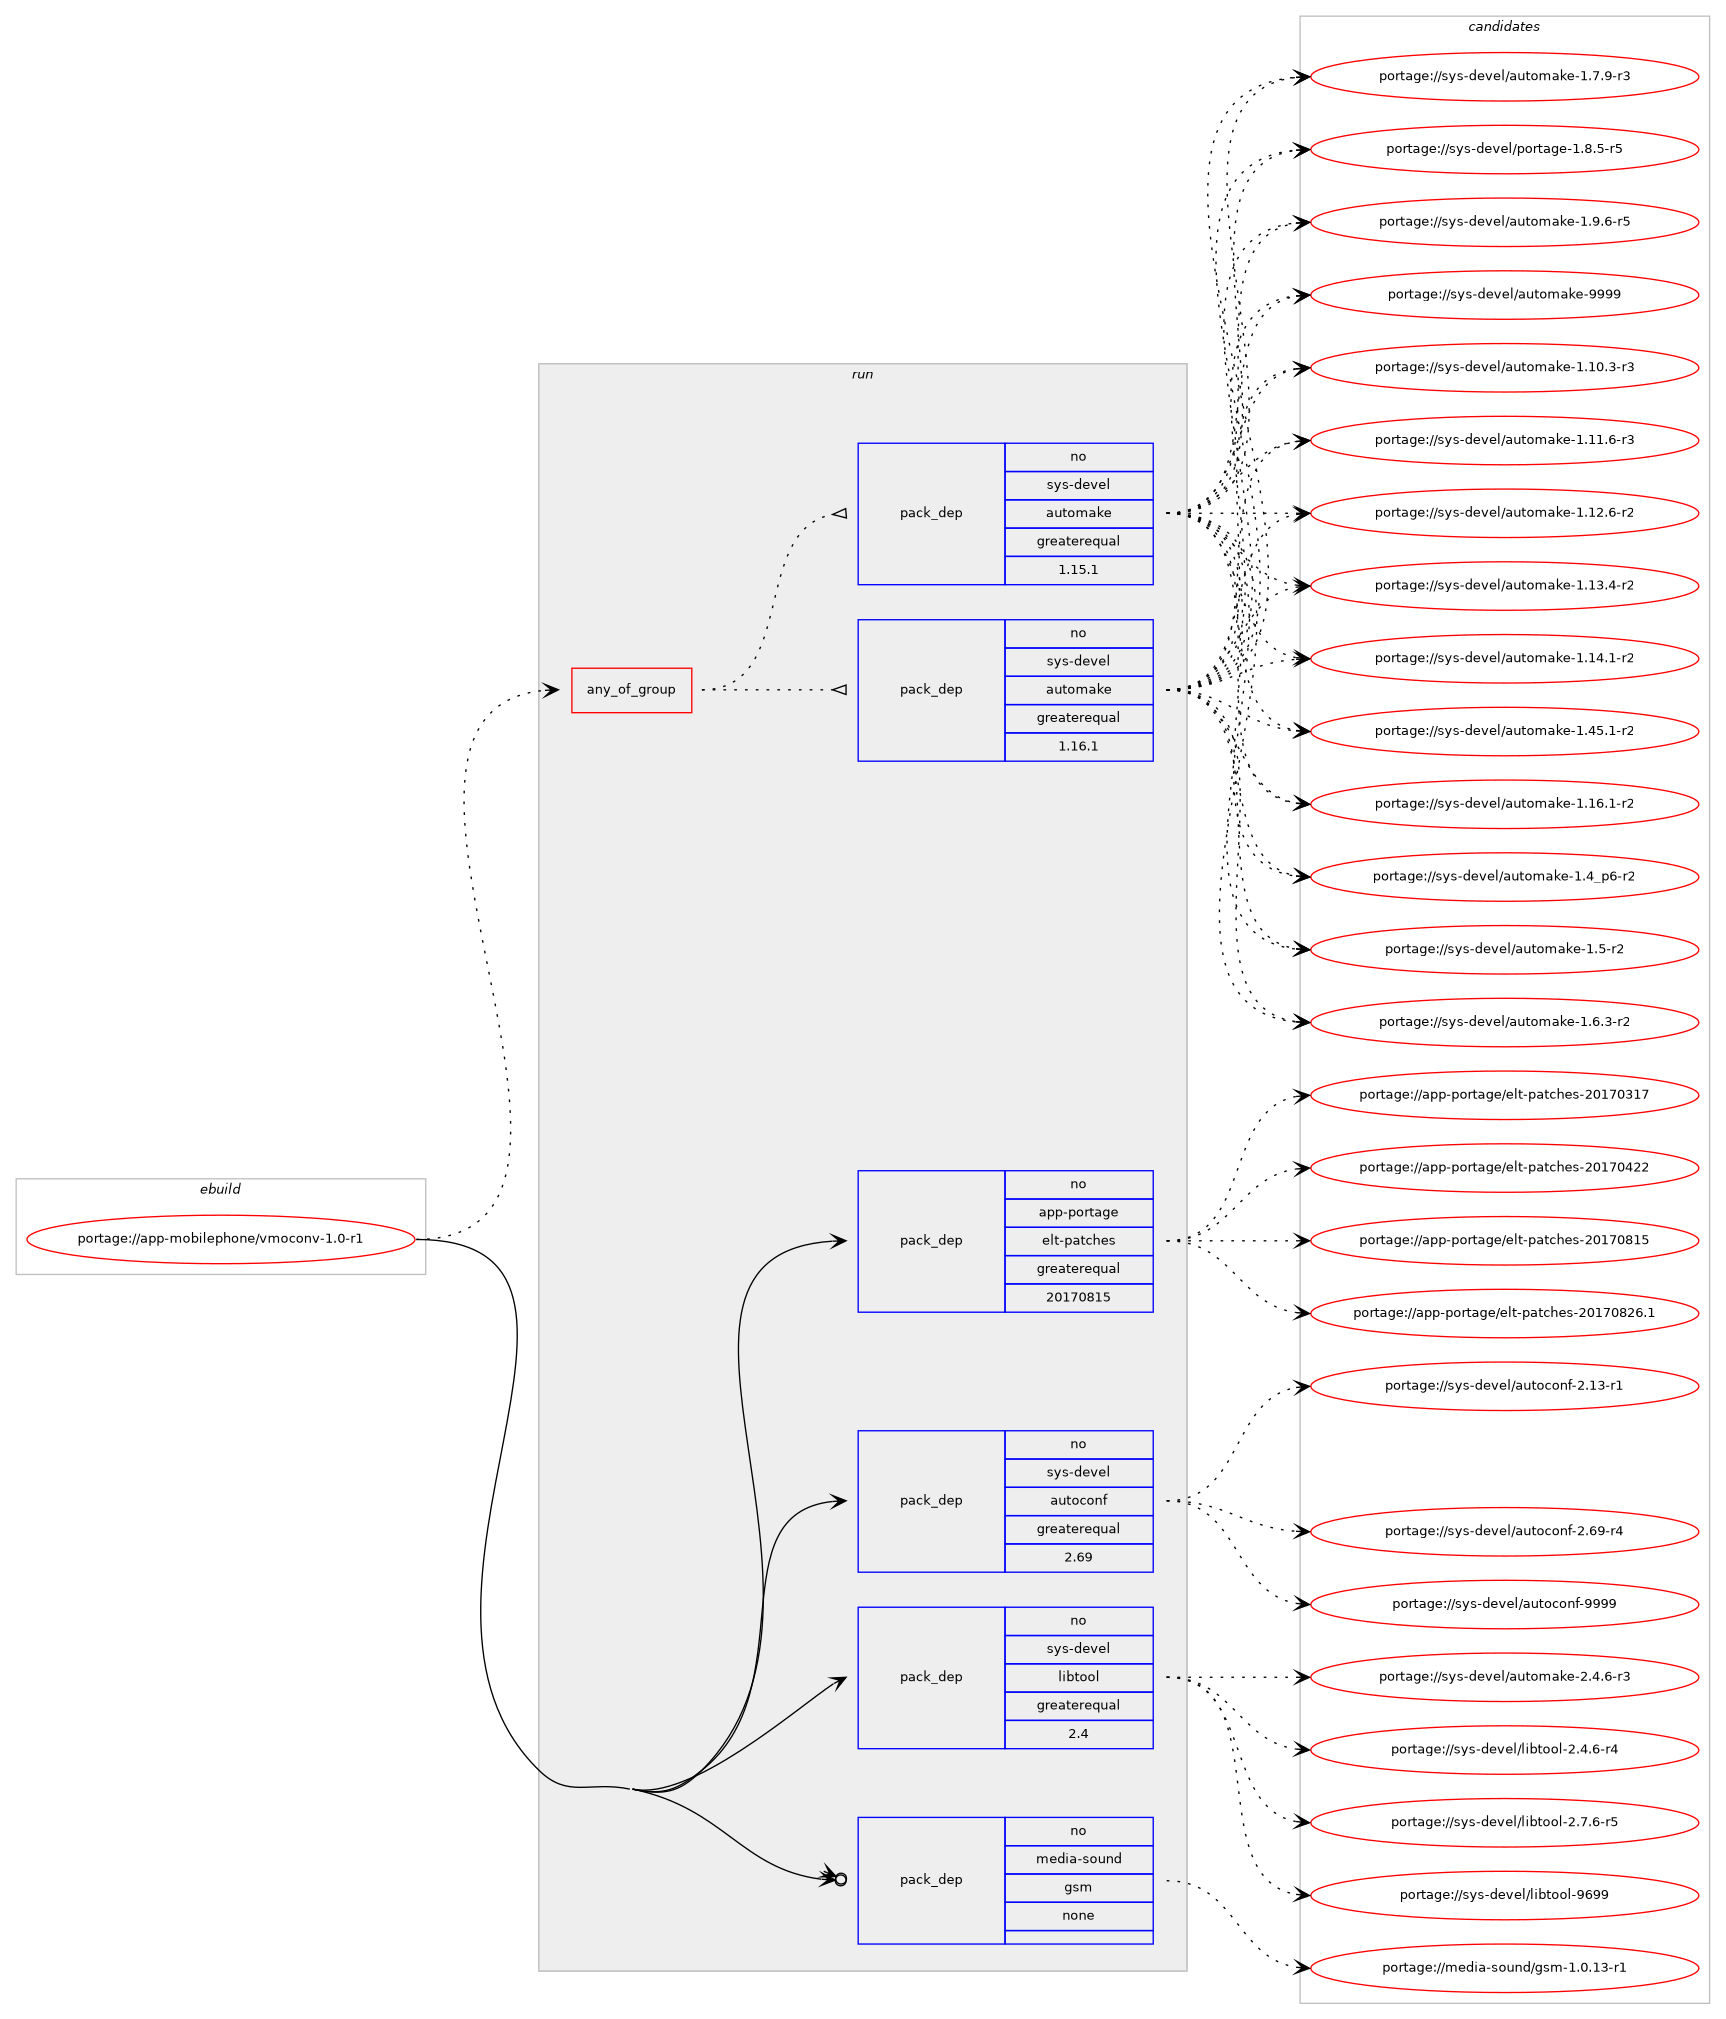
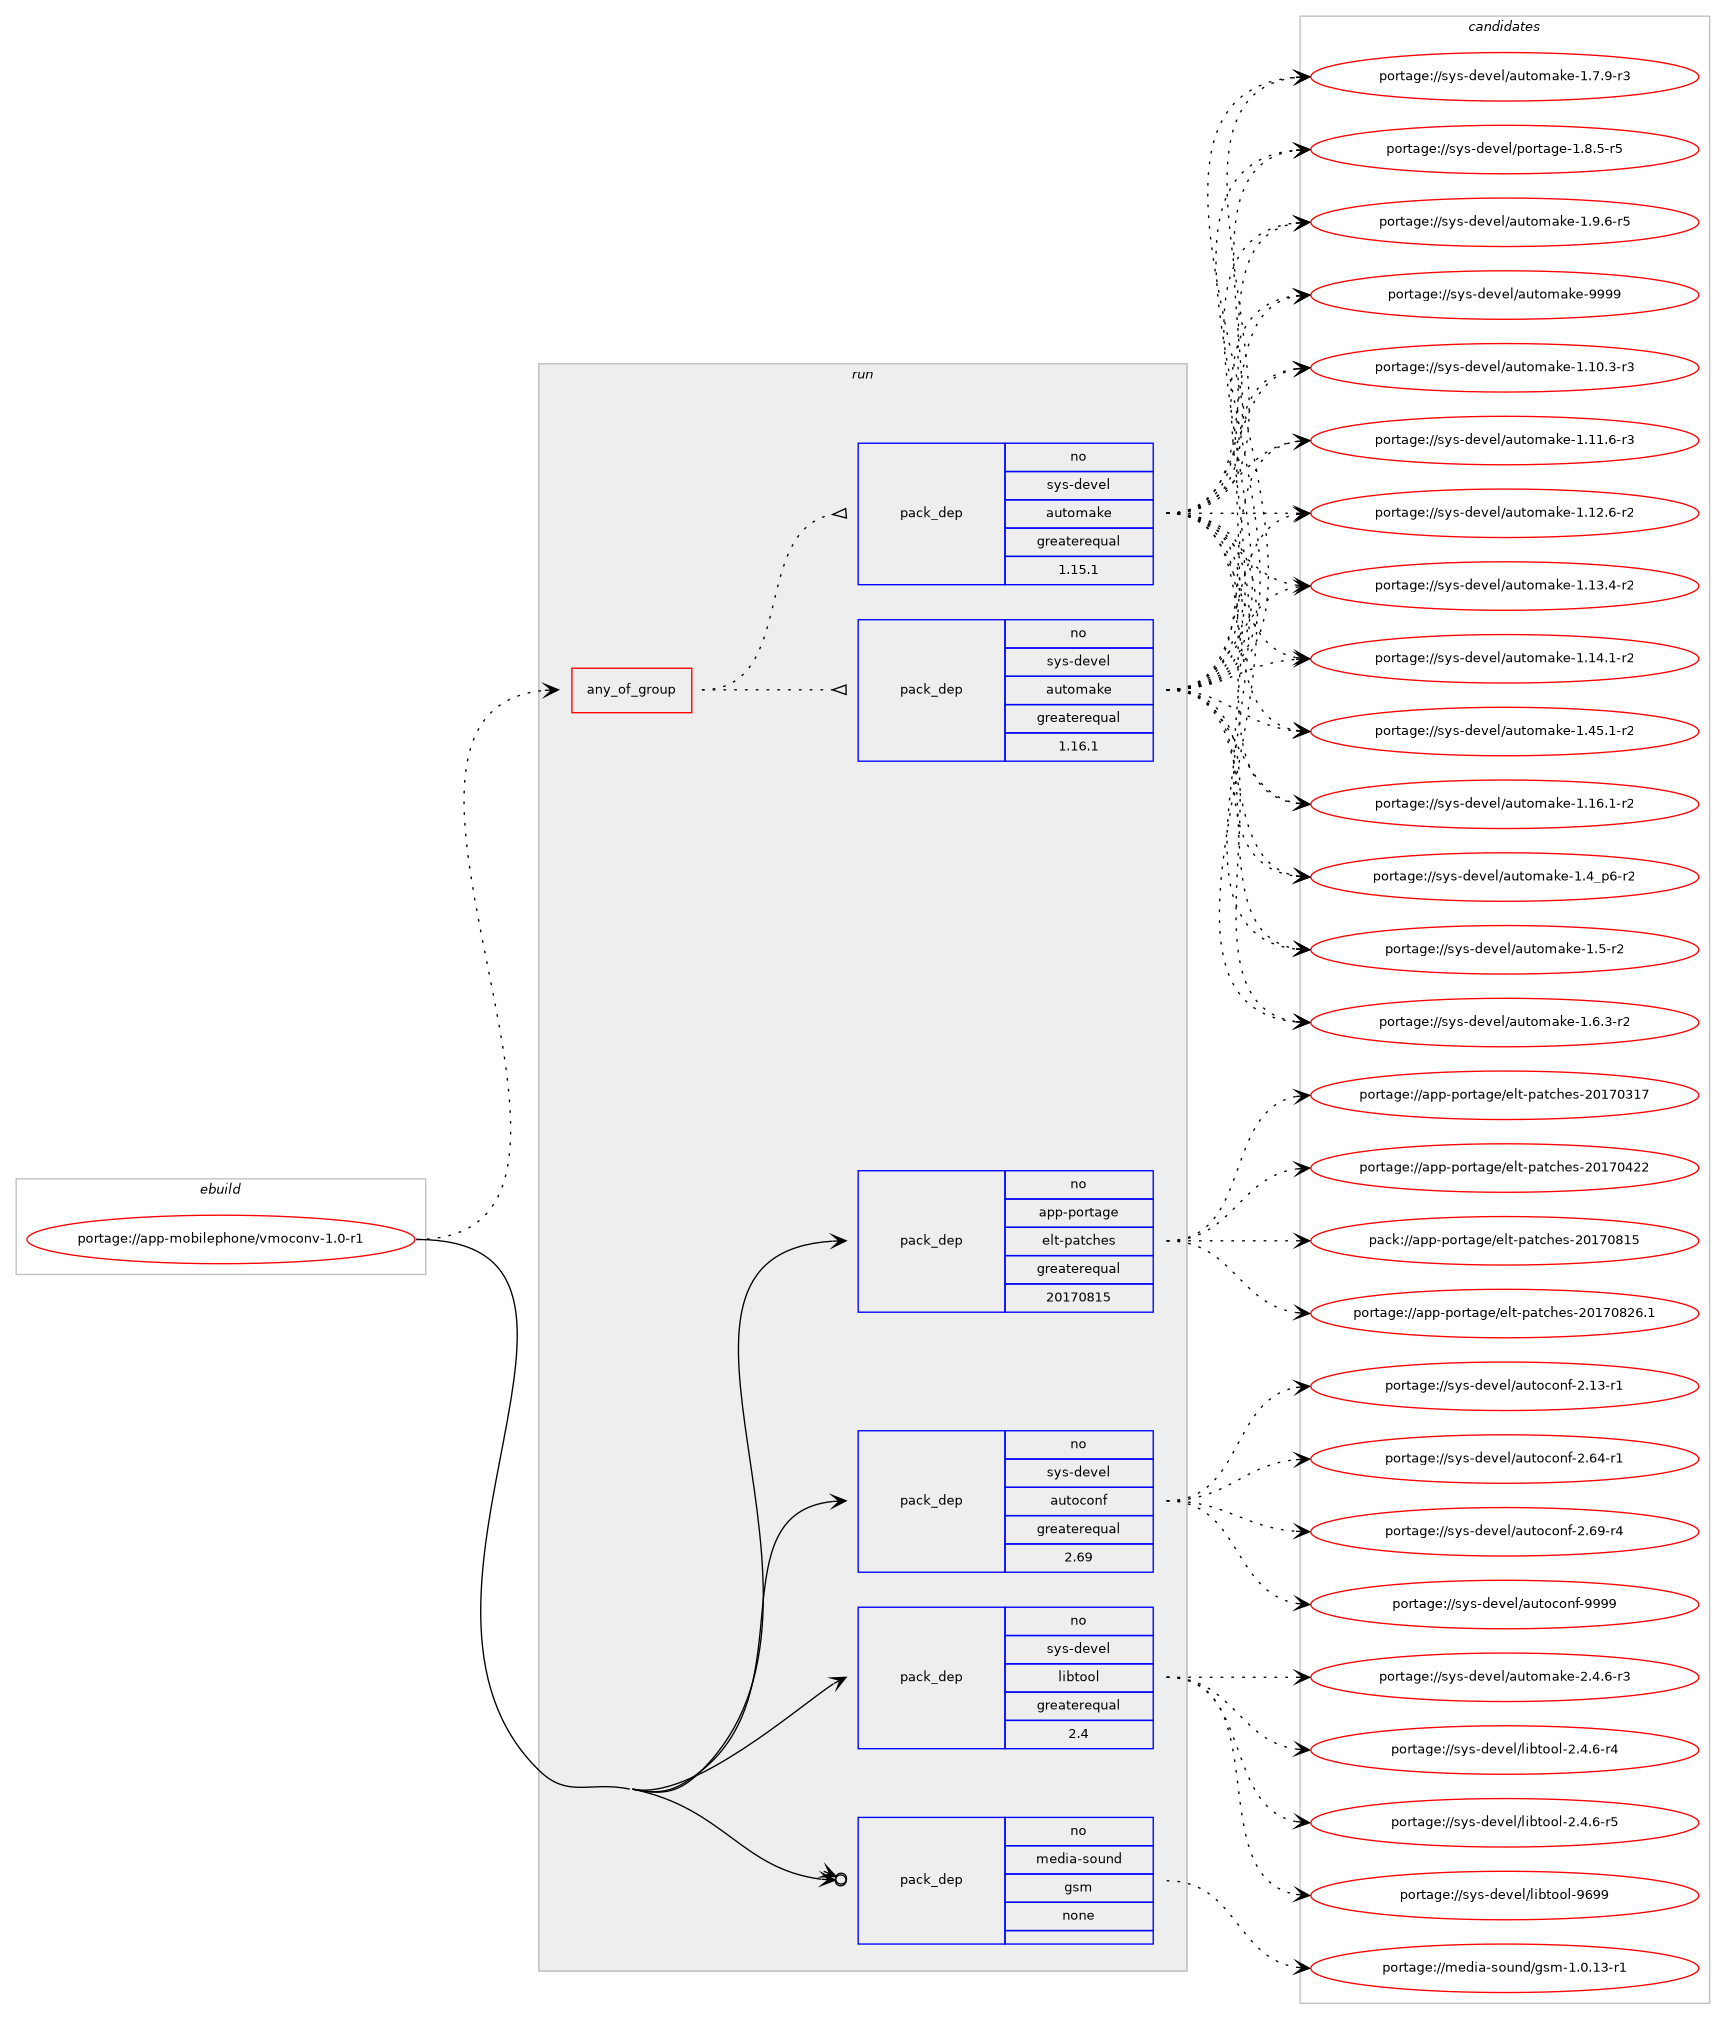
(1505, 1241) -> (1505, 1241)
none -> (1505, 1459)
(1505, 1823) -> (1505, 1823)
